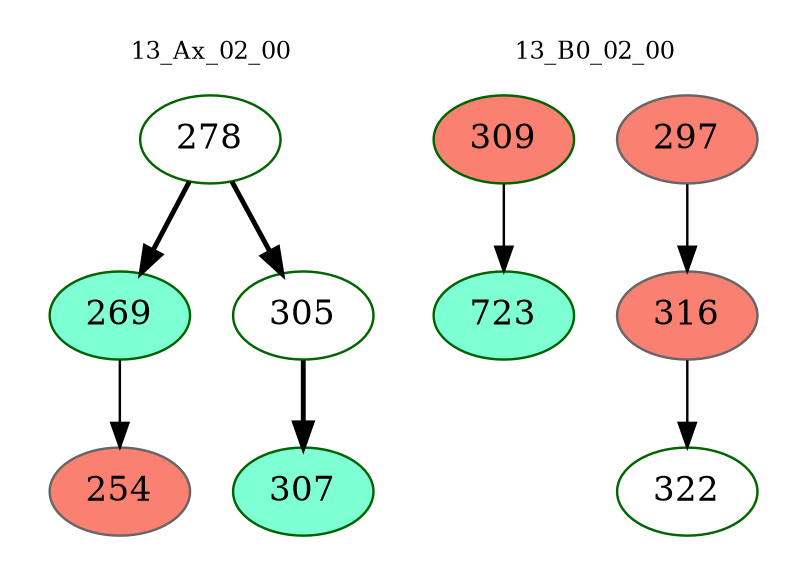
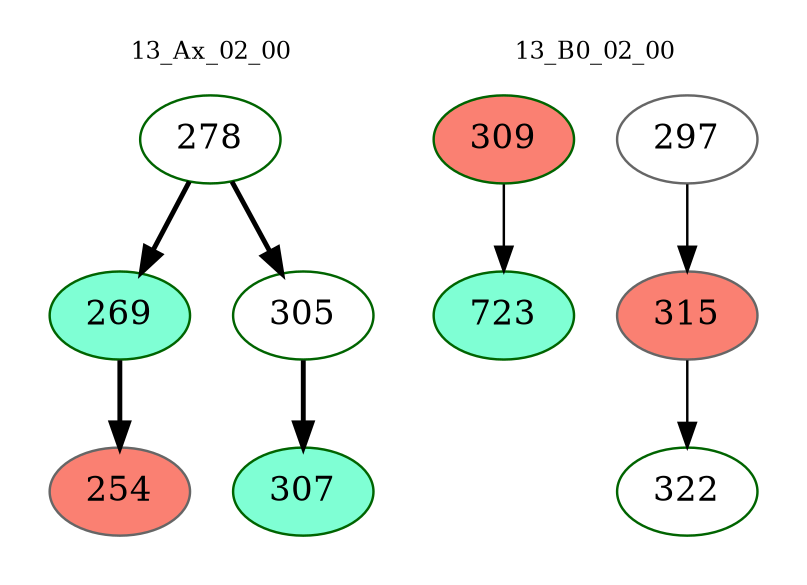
(687, 139) -> (687, 139)
(687, 316) -> (687, 316)
(120, 392) -> (120, 392)
